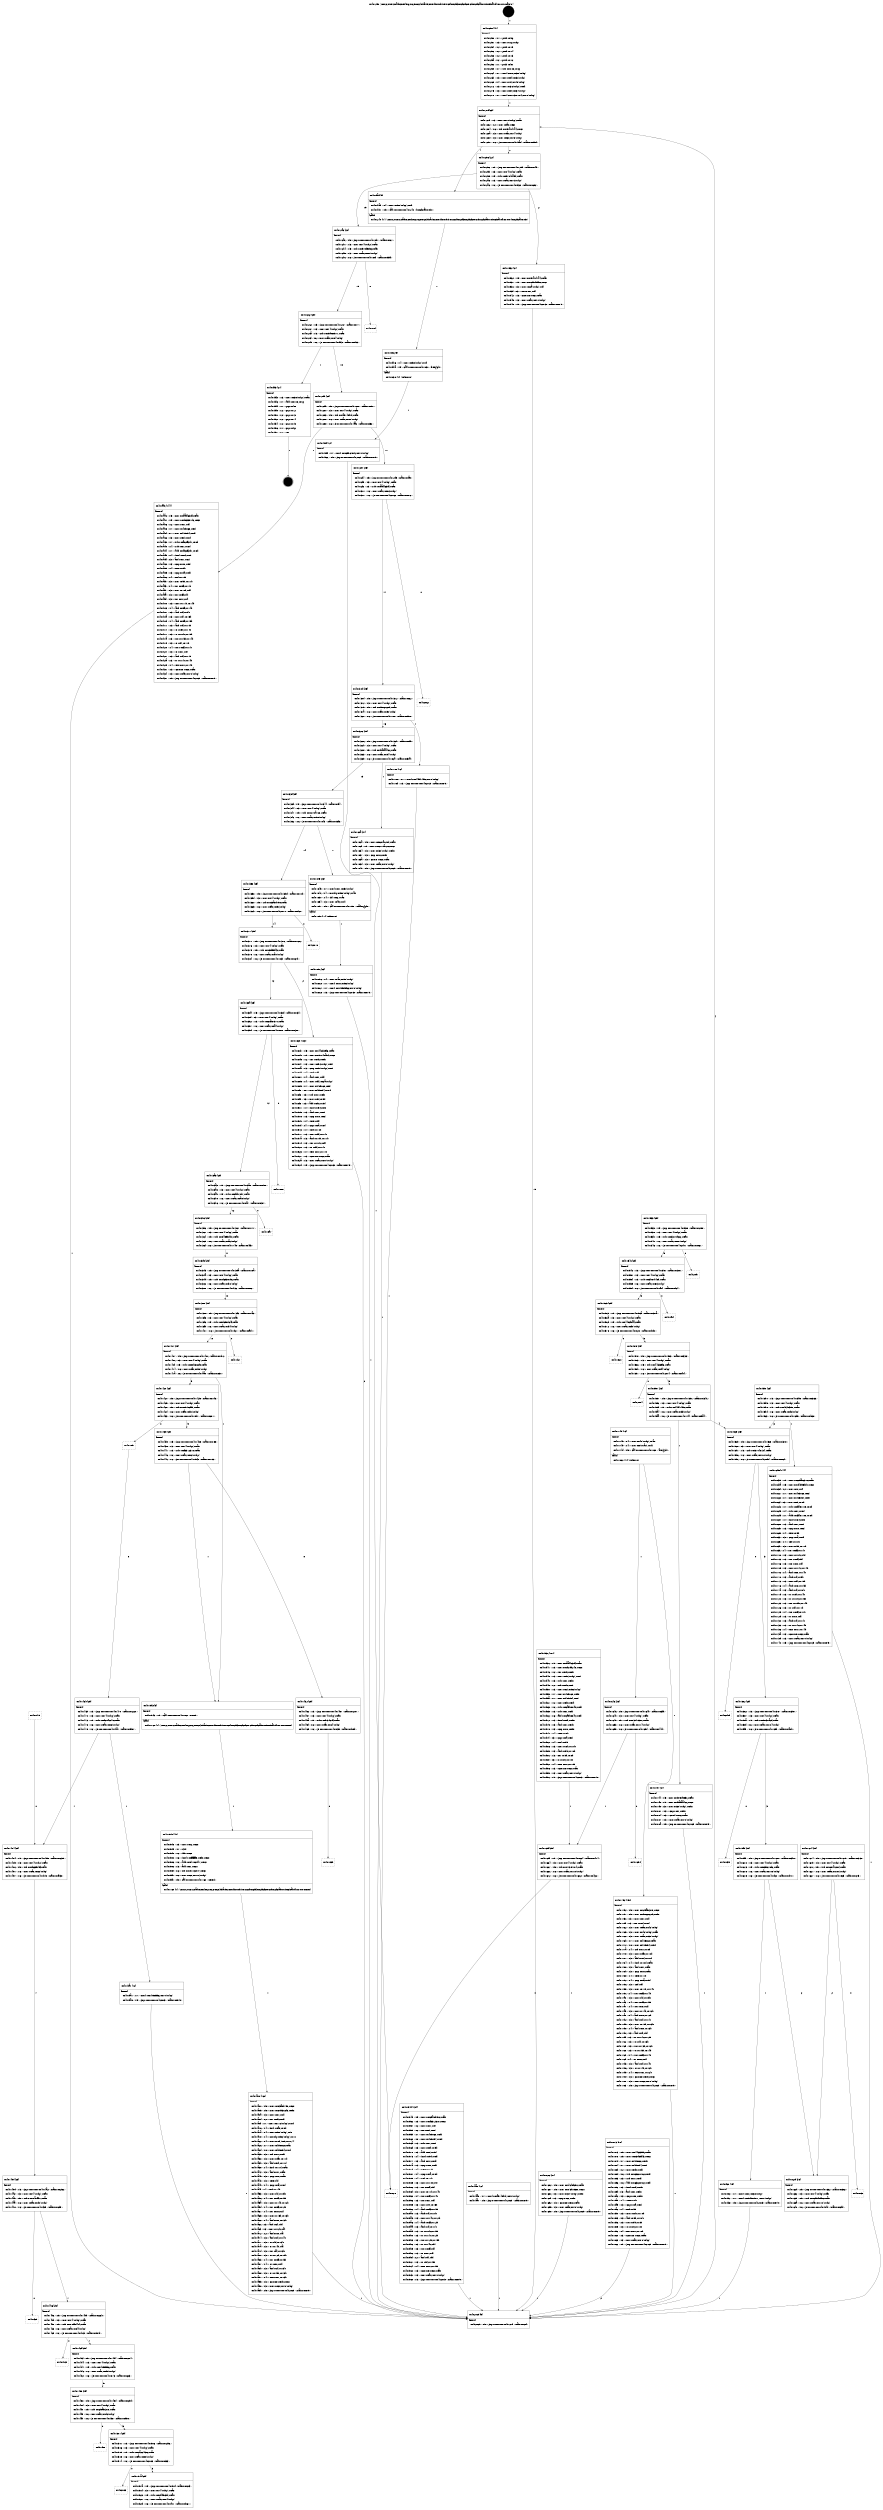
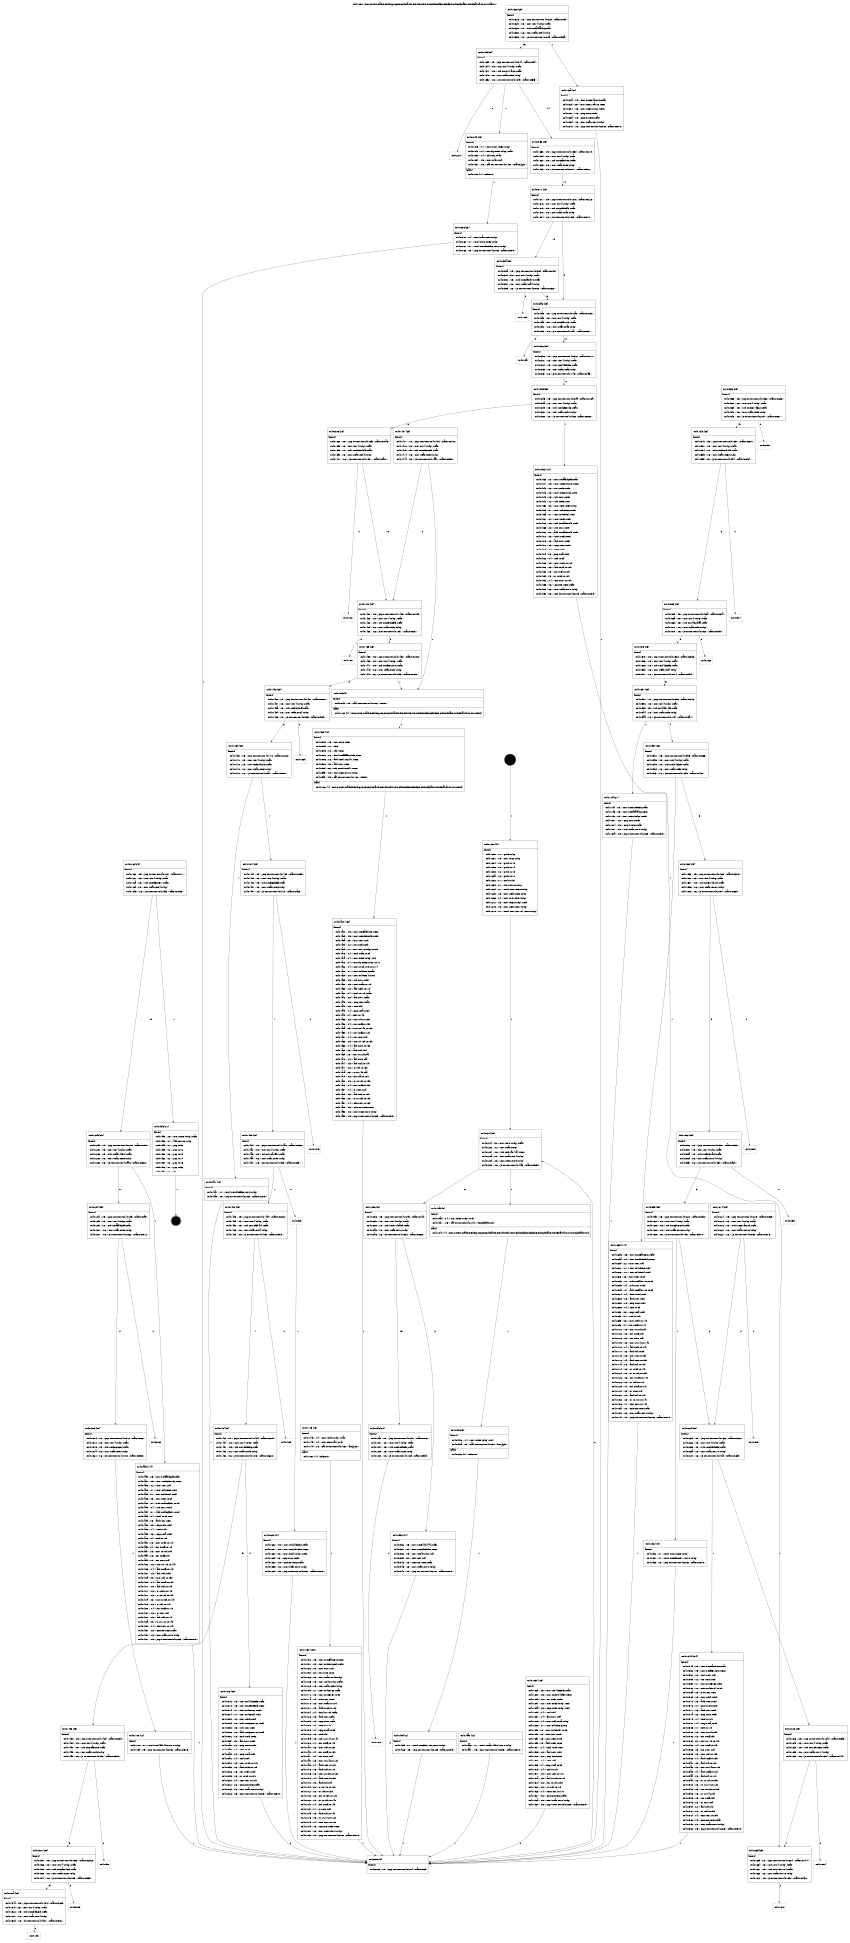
(347, 286) -> none
none -> (564, 442)
(383, 723) -> none
(304, 927) -> (473, 116)
(303, 998) -> (563, 260)
(715, 1017) -> (595, 1442)
(534, 1189) -> (390, 1743)
(375, 1311) -> (411, 1804)
(210, 1338) -> (374, 531)
(637, 1403) -> none
(717, 1424) -> (670, 731)
none -> (712, 1556)
(119, 1573) -> (278, 731)
none -> (248, 1573)
(638, 1580) -> (763, 1592)
(35, 1781) -> (295, 1020)
none -> (34, 1936)
(570, 2025) -> (296, 1377)
